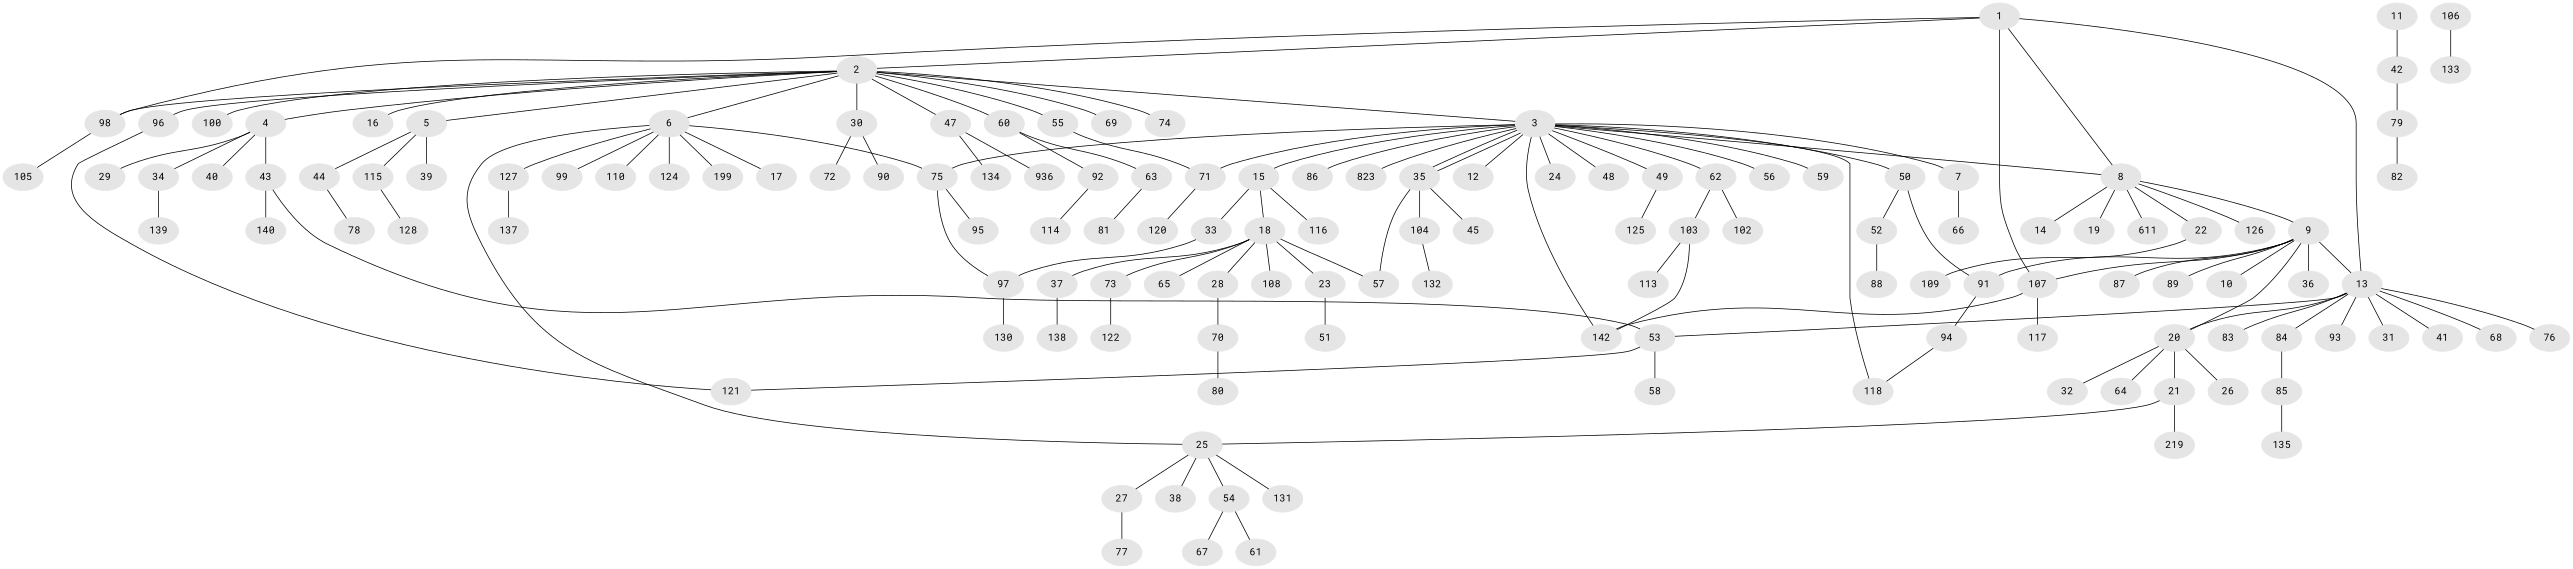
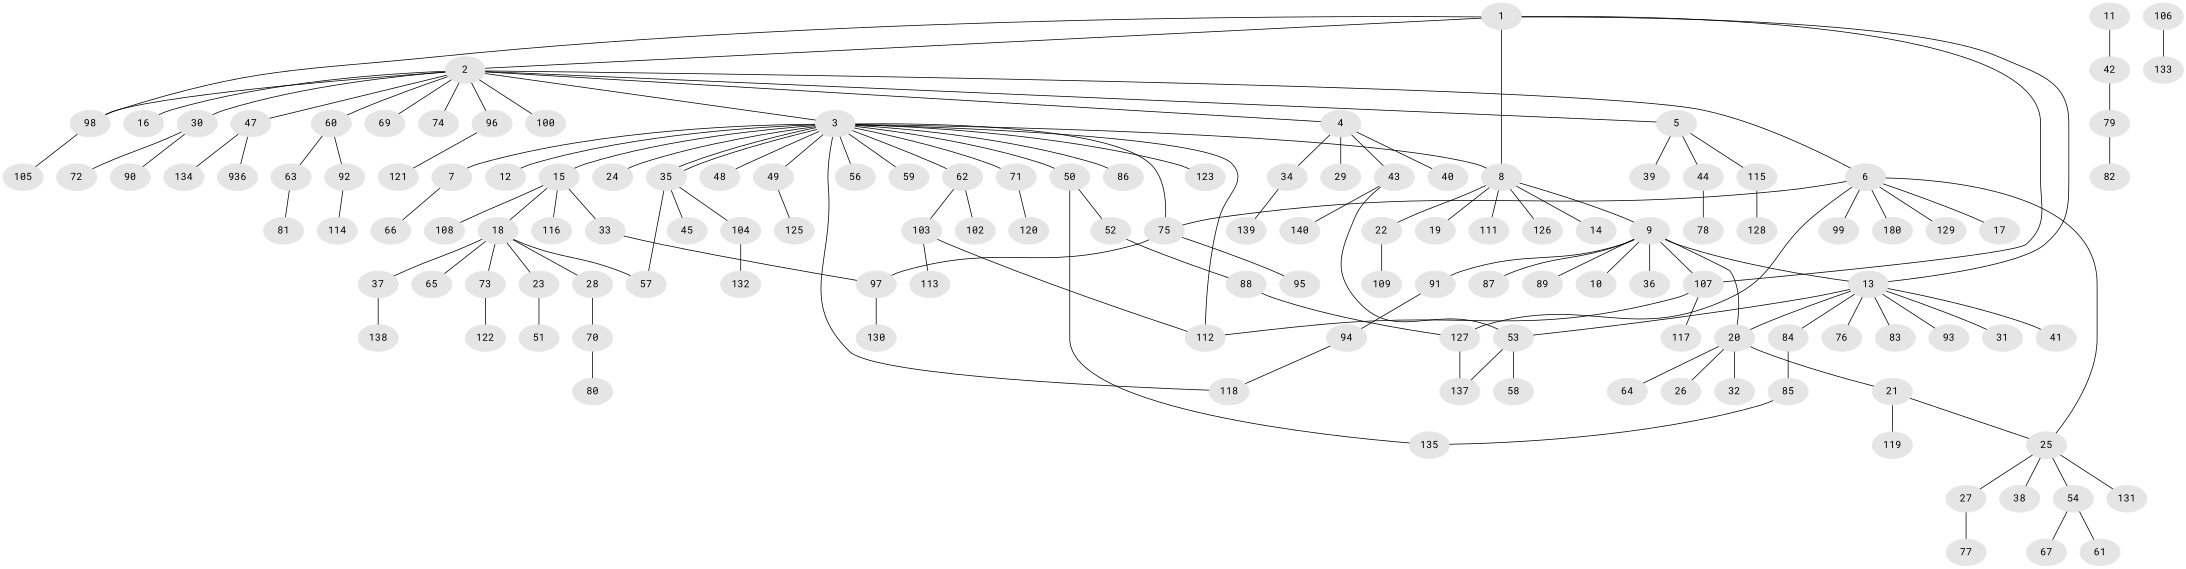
(1058, 124) -> none
(616, 177) -> (1892, 231)
(669, 177) -> none
(723, 177) -> (1946, 231)
(1366, 177) -> (1205, 177)
(2148, 231) -> (1489, 231)
(1929, 240) -> (1155, 401)
(1268, 257) -> (502, 204)
none -> (1345, 317)
(1601, 338) -> (1205, 338)
(2496, 338) -> none
(1196, 374) -> (1487, 365)
(2175, 445) -> (1892, 445)
